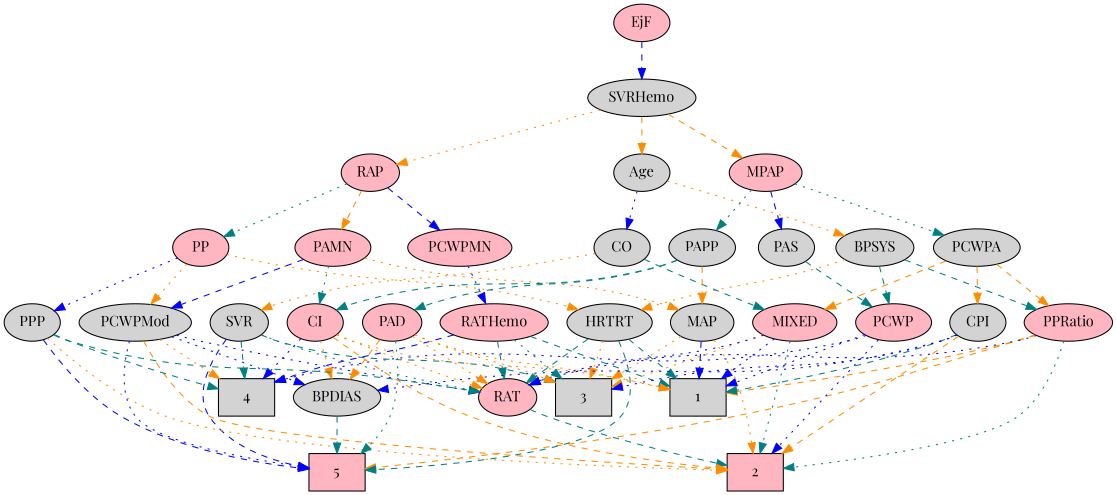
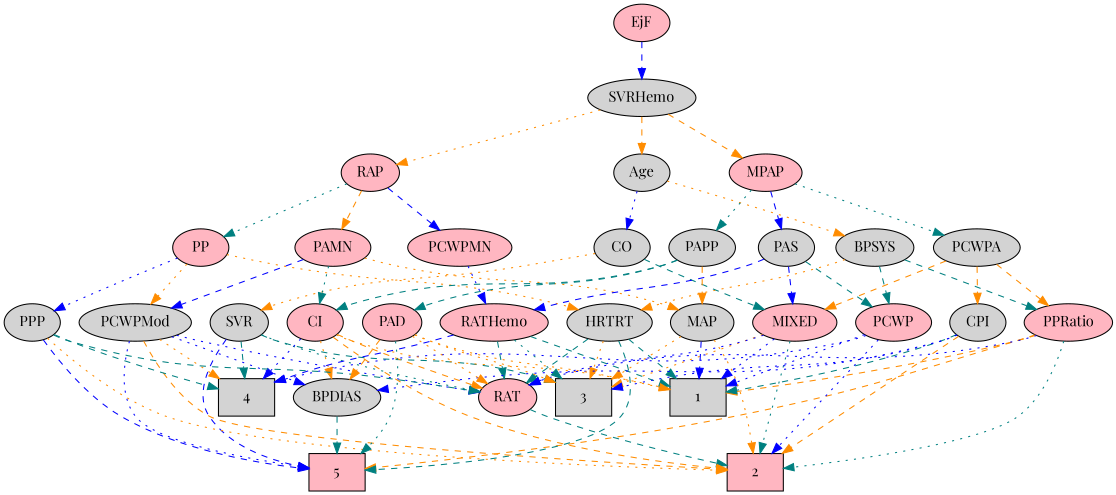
none -> (790, 282)
none -> (655, 287)
(421, 367) -> (421, 367)
